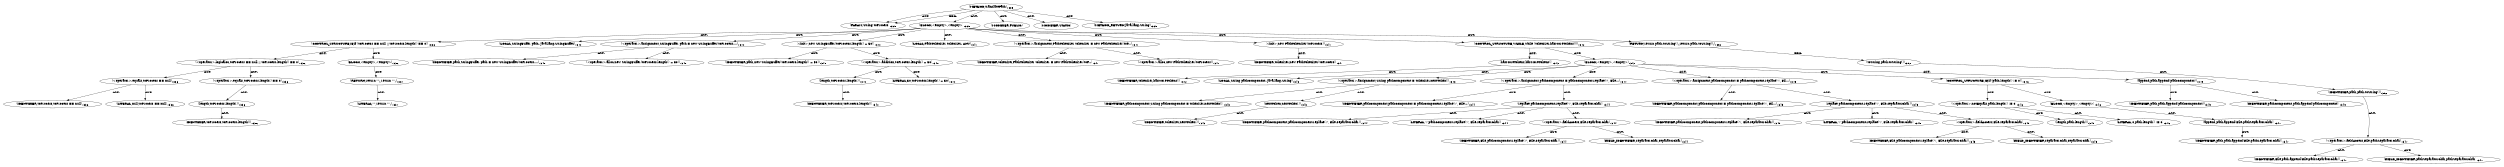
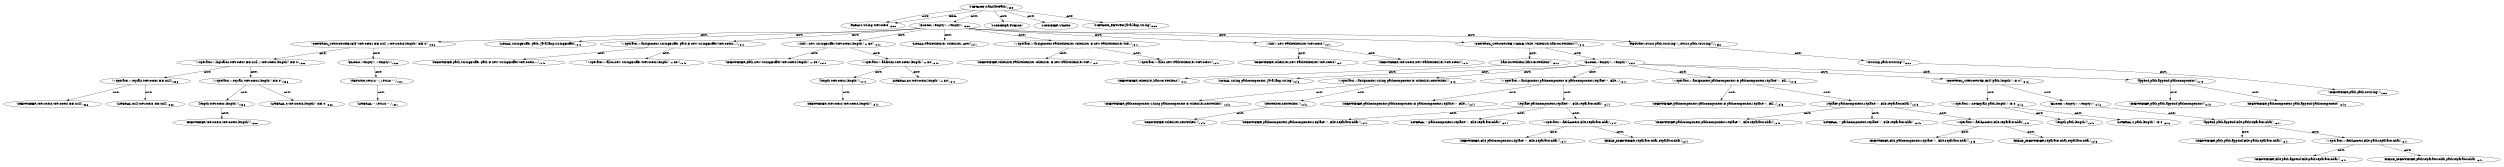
(1799, 53) -> (1799, 53)
none -> (1424, 63)
none -> (302, 104)
(2369, 115) -> (2303, 132)
